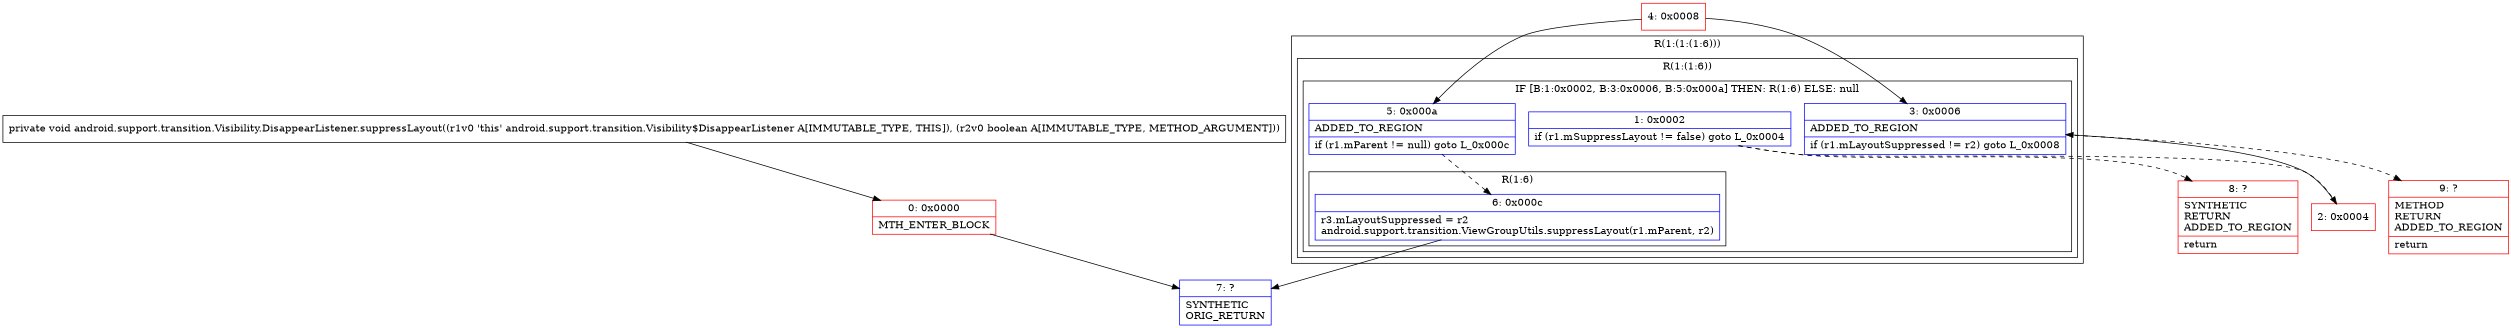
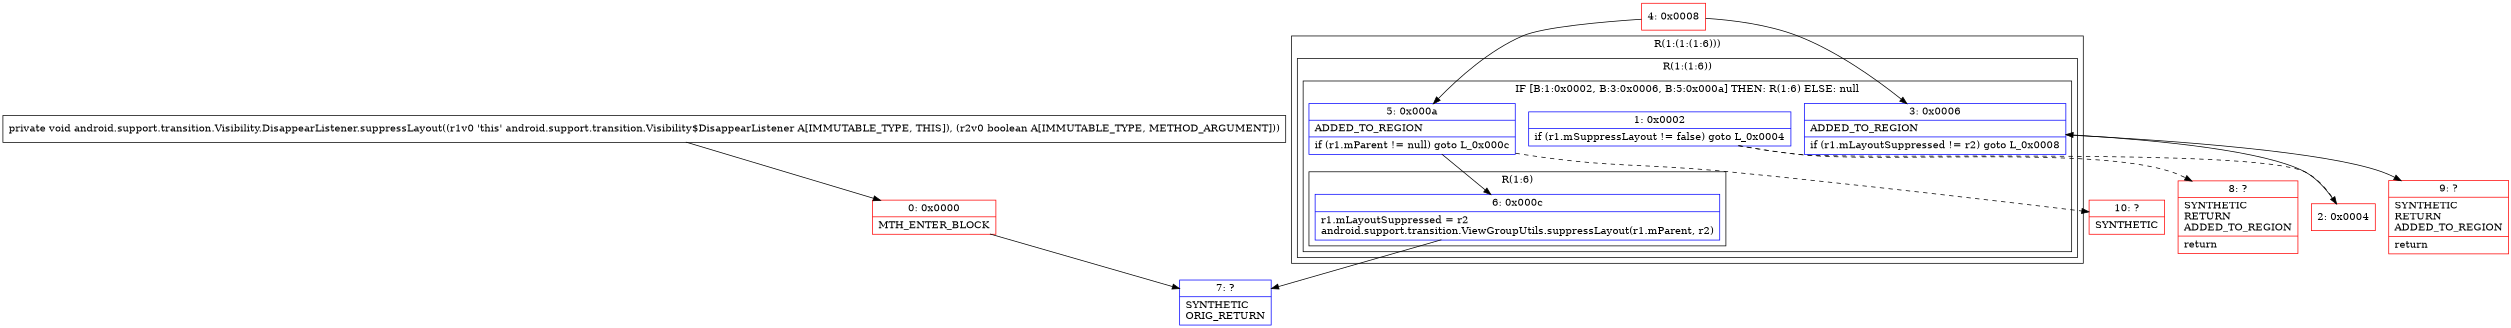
(2232, 147) -> (2232, 147)
(1469, 176) -> (1469, 176)
(2420, 206) -> (2427, 206)
none -> (2127, 217)
(1395, 220) -> (1395, 220)
